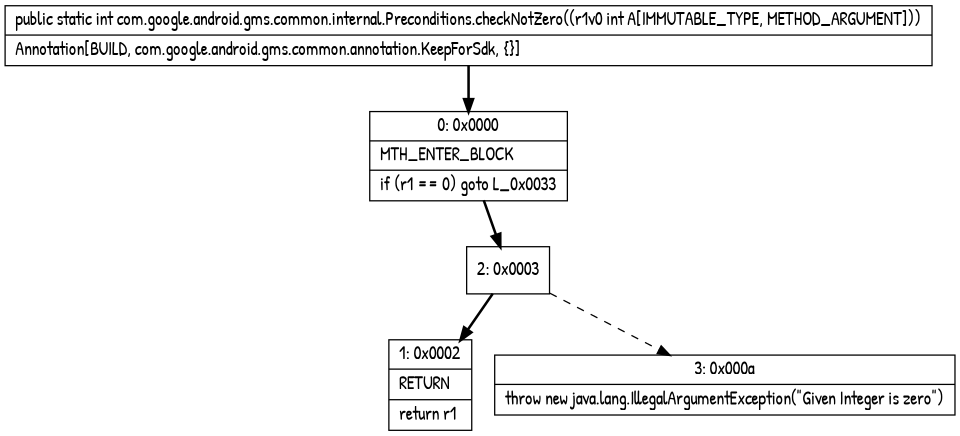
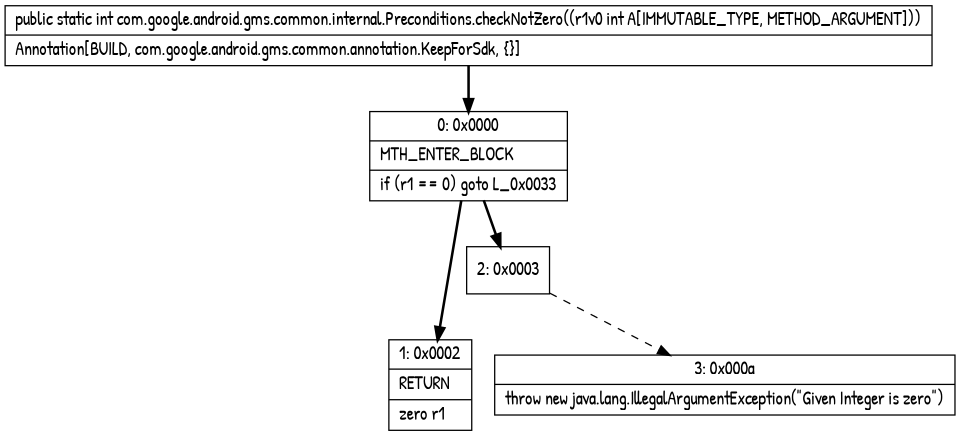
(480, 312) -> (451, 264)
(428, 414) -> (423, 414)
